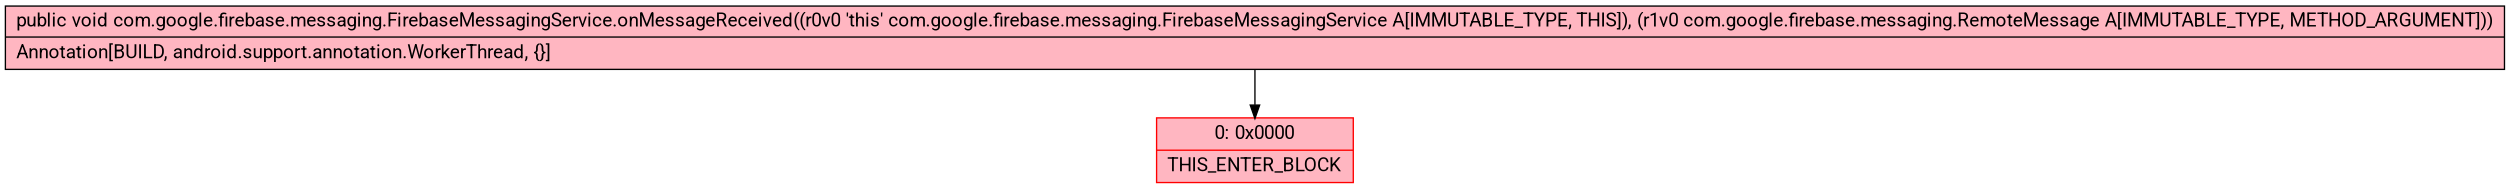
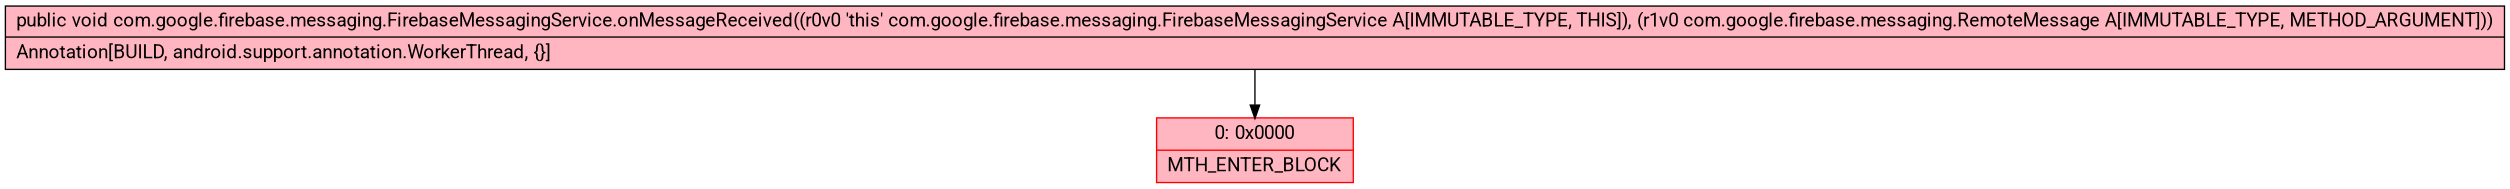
(1255, 166) -> (1255, 166)
